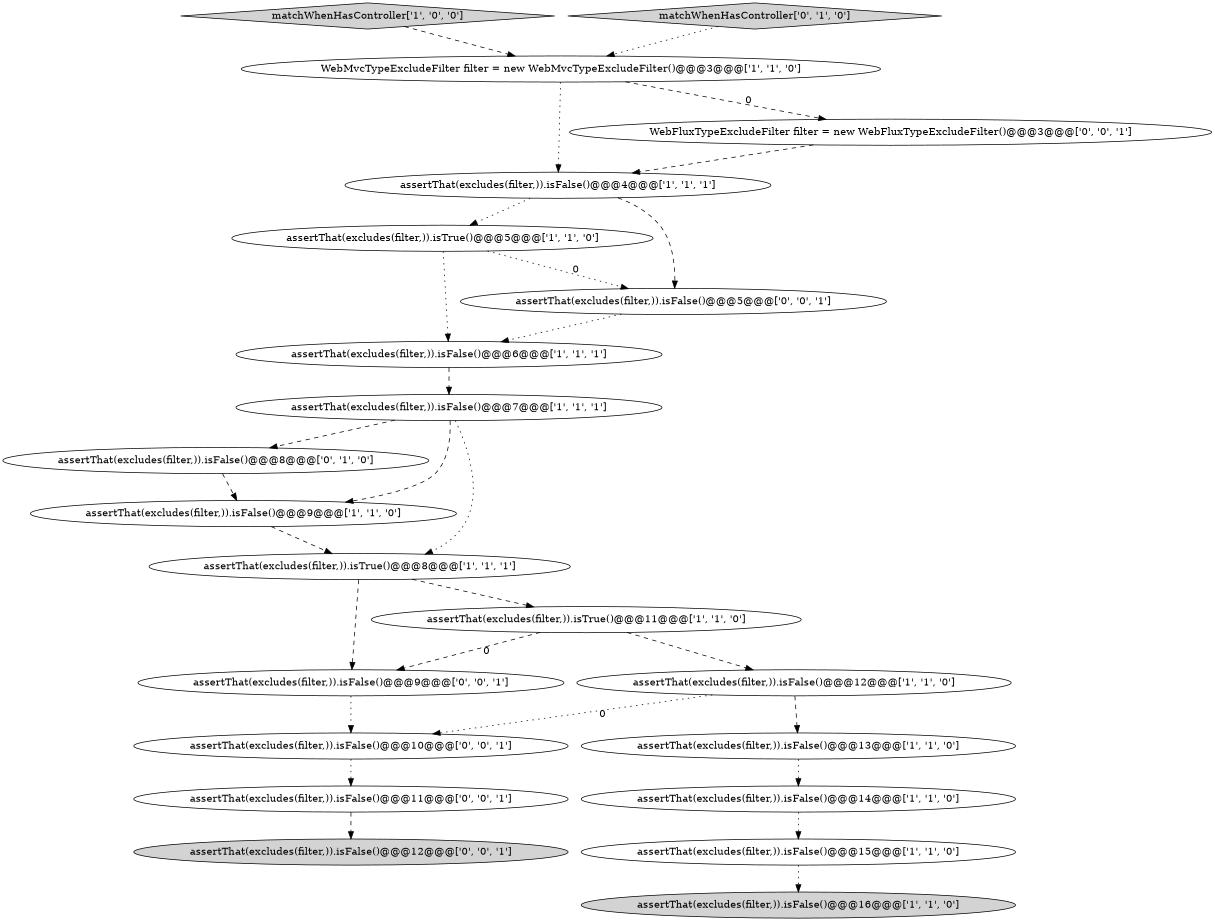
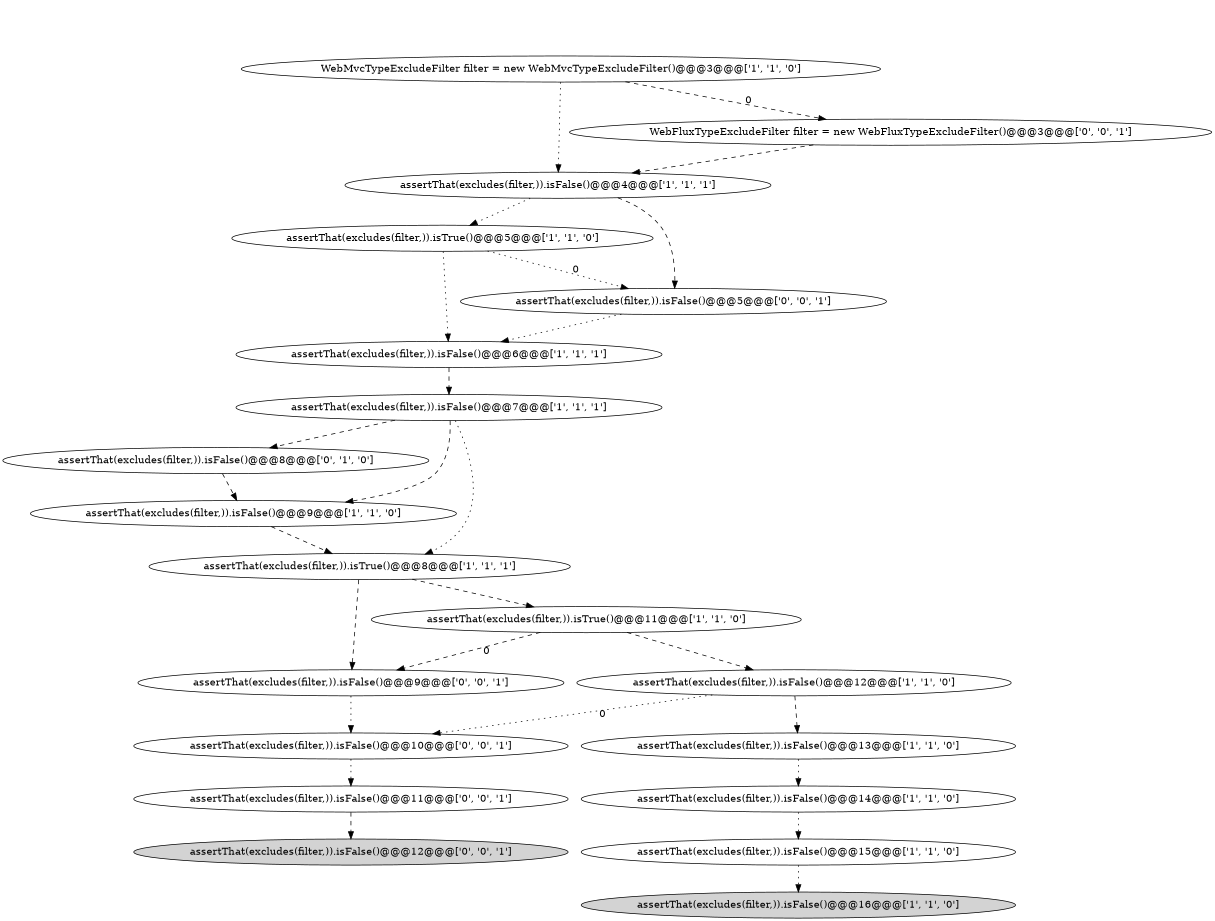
(368, 16) -> none
(755, 16) -> none
